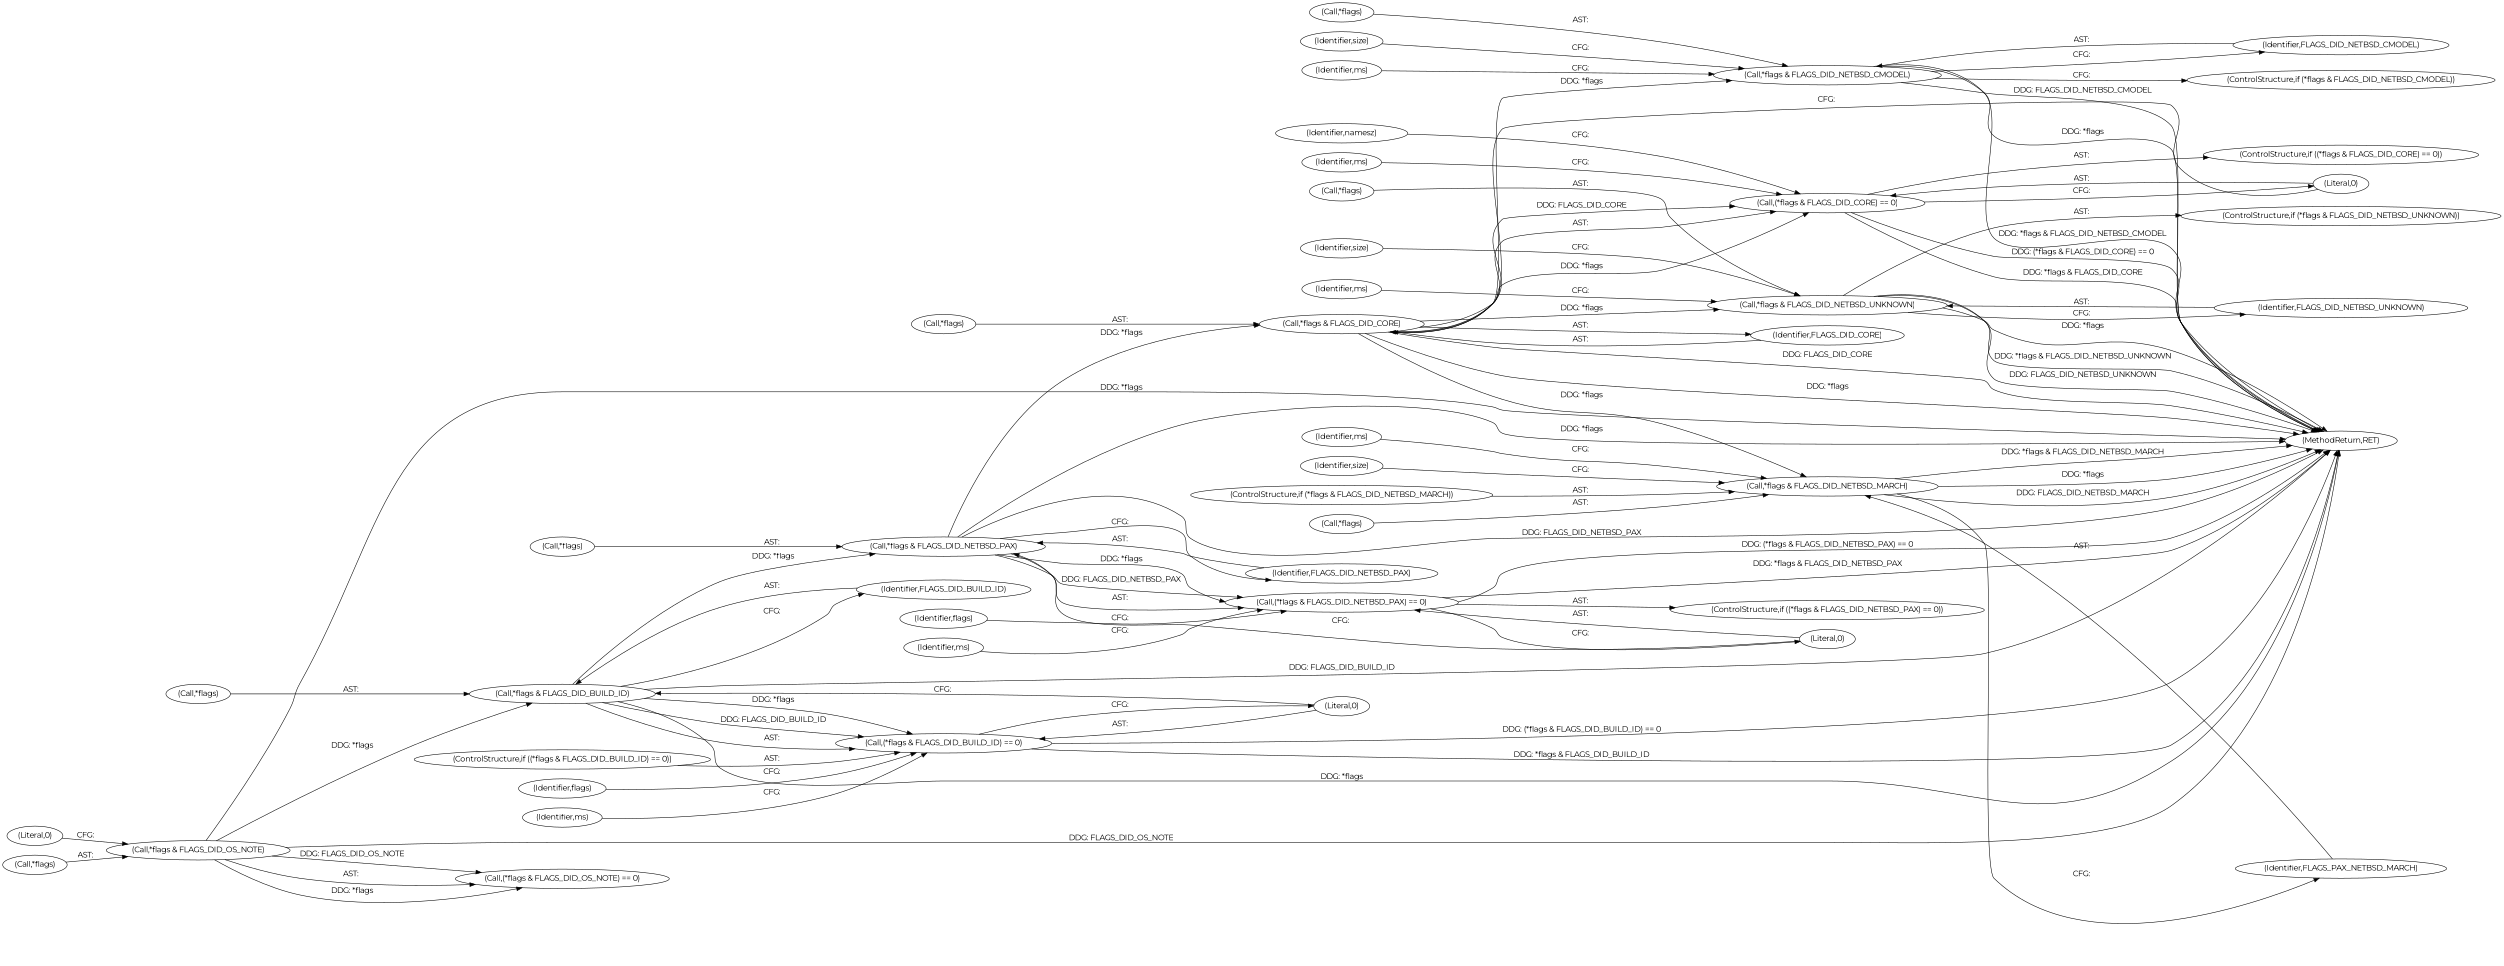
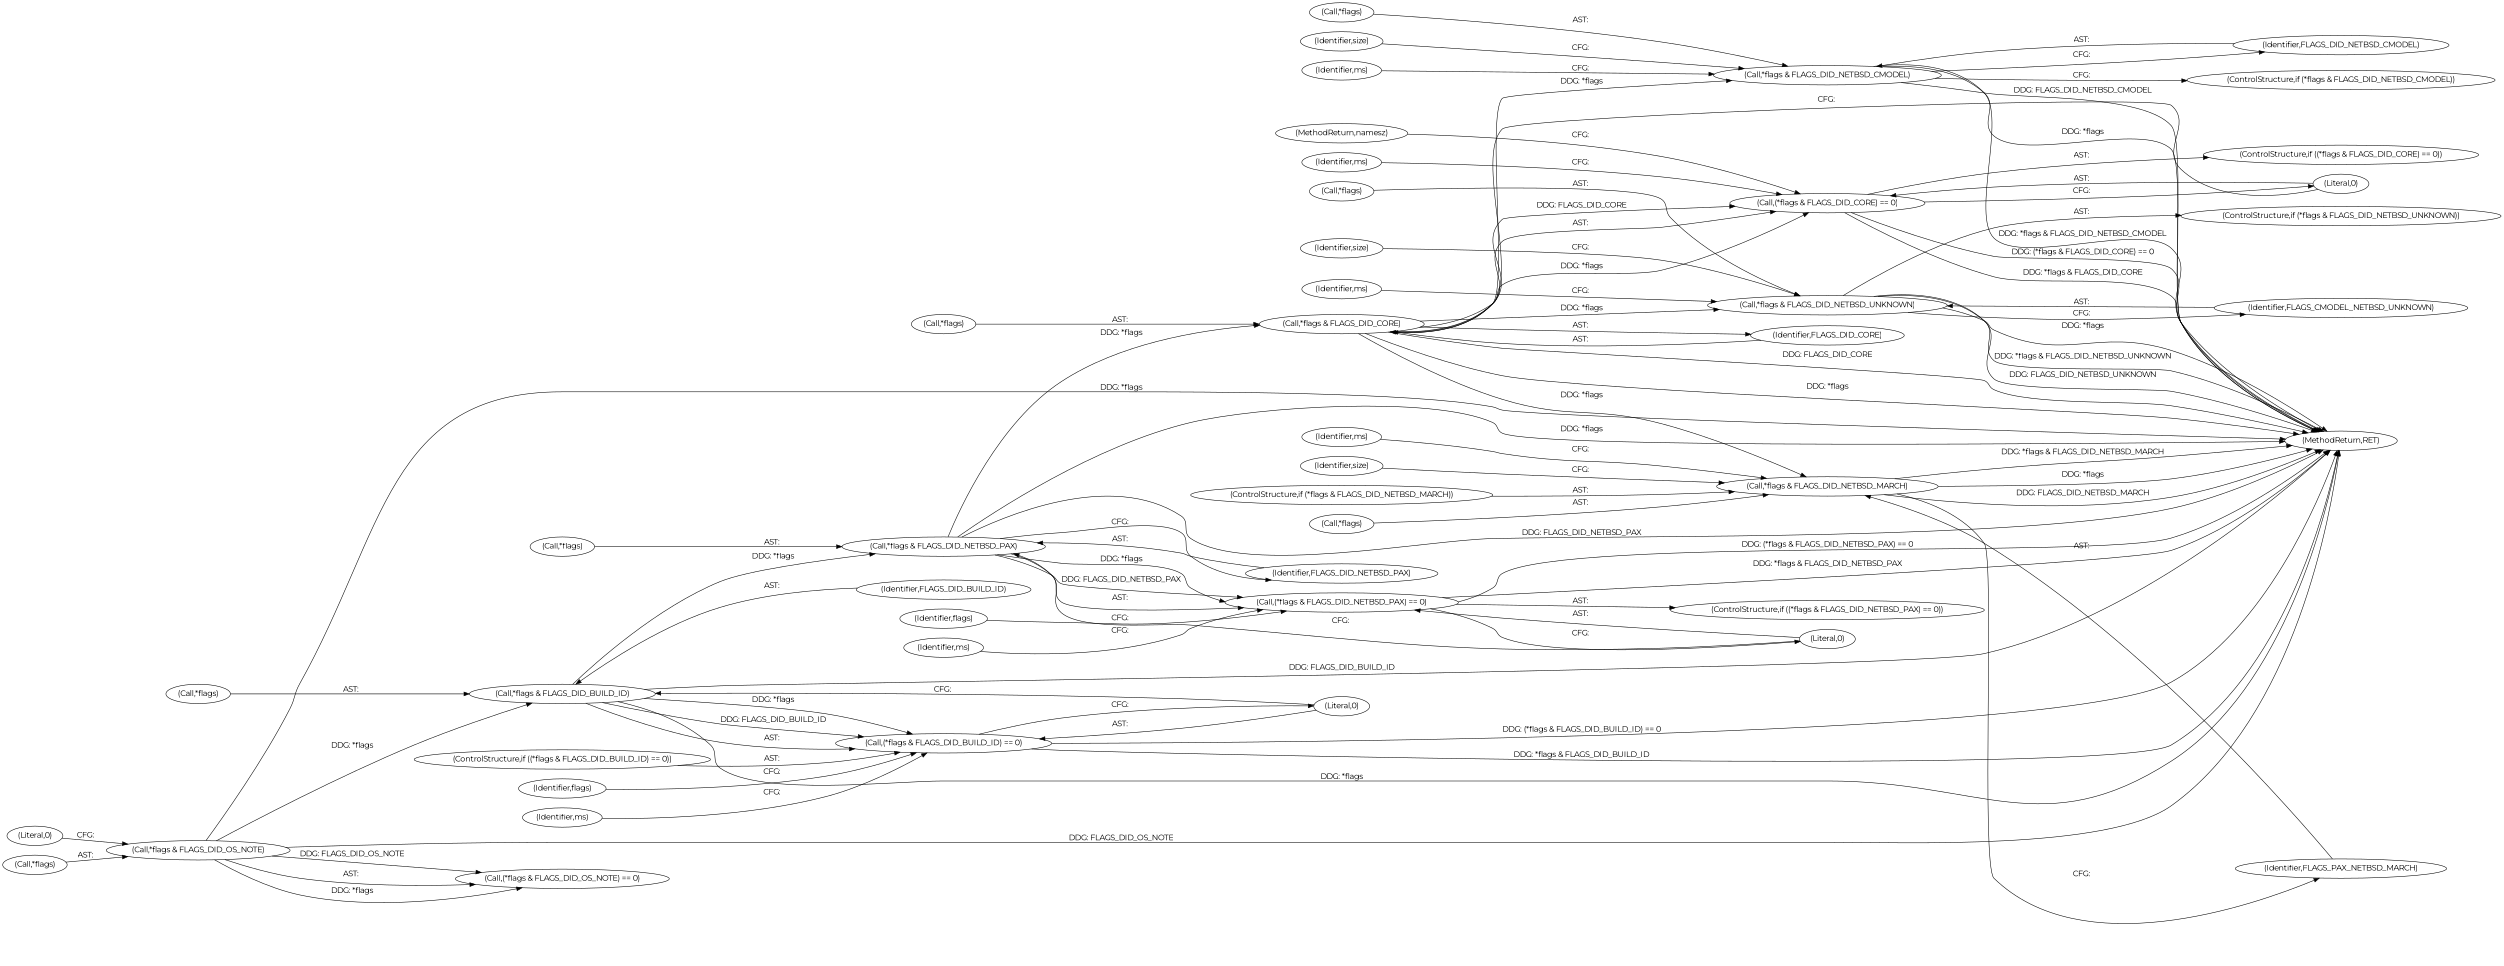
(1342, 133) -> (1342, 133)
(2341, 308) -> (2341, 308)
(746, 654) -> none
